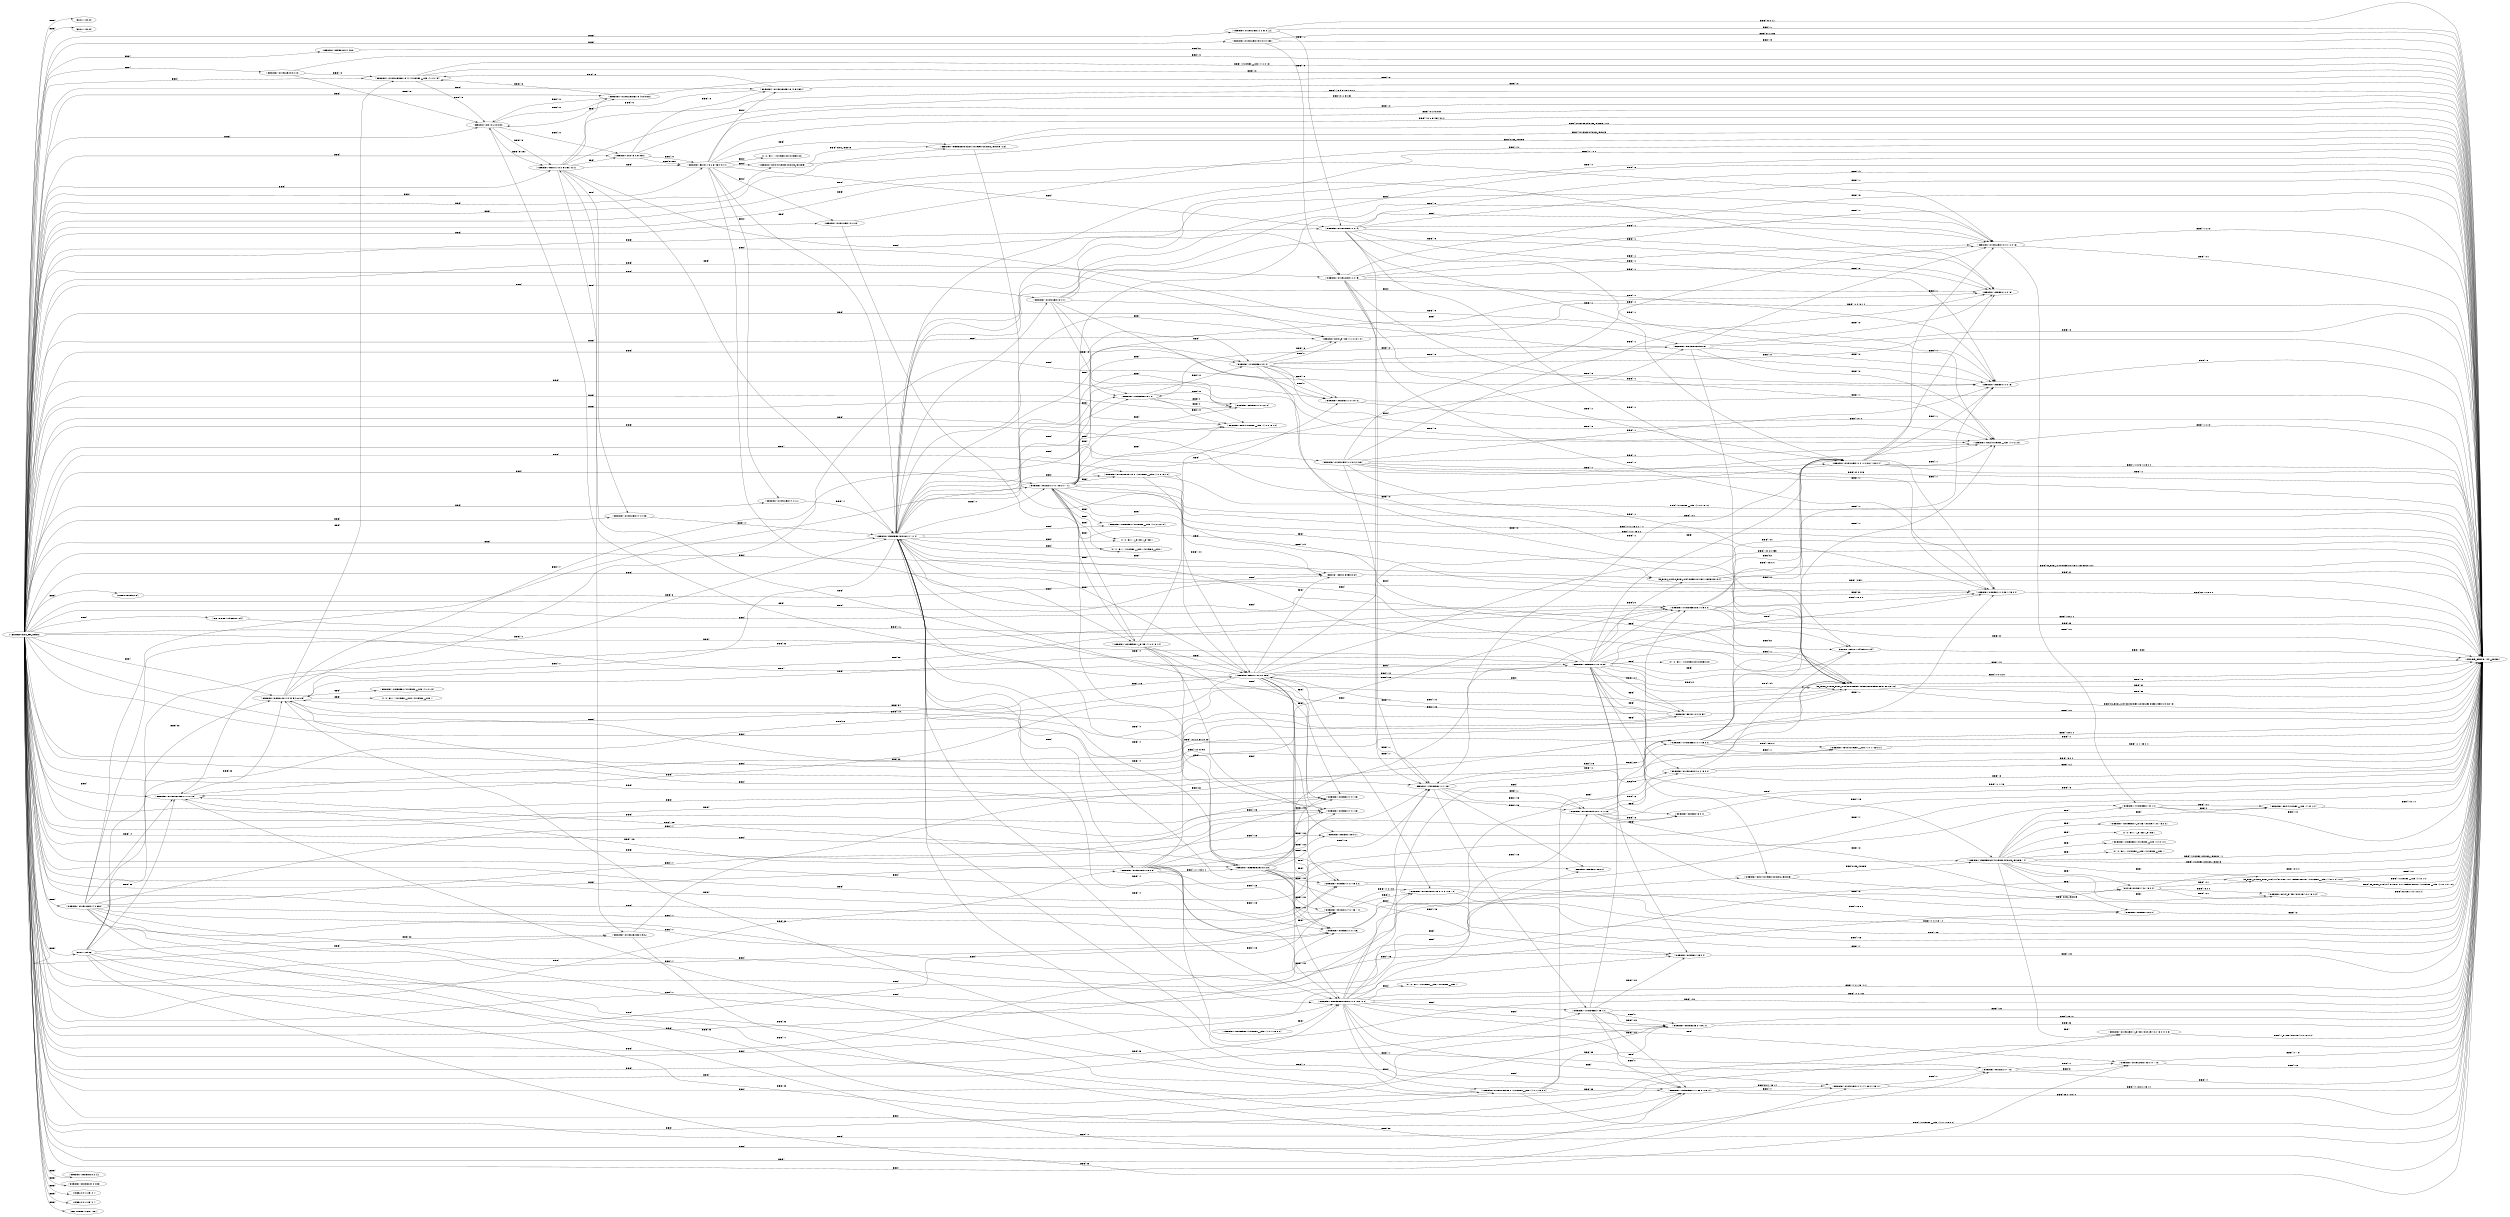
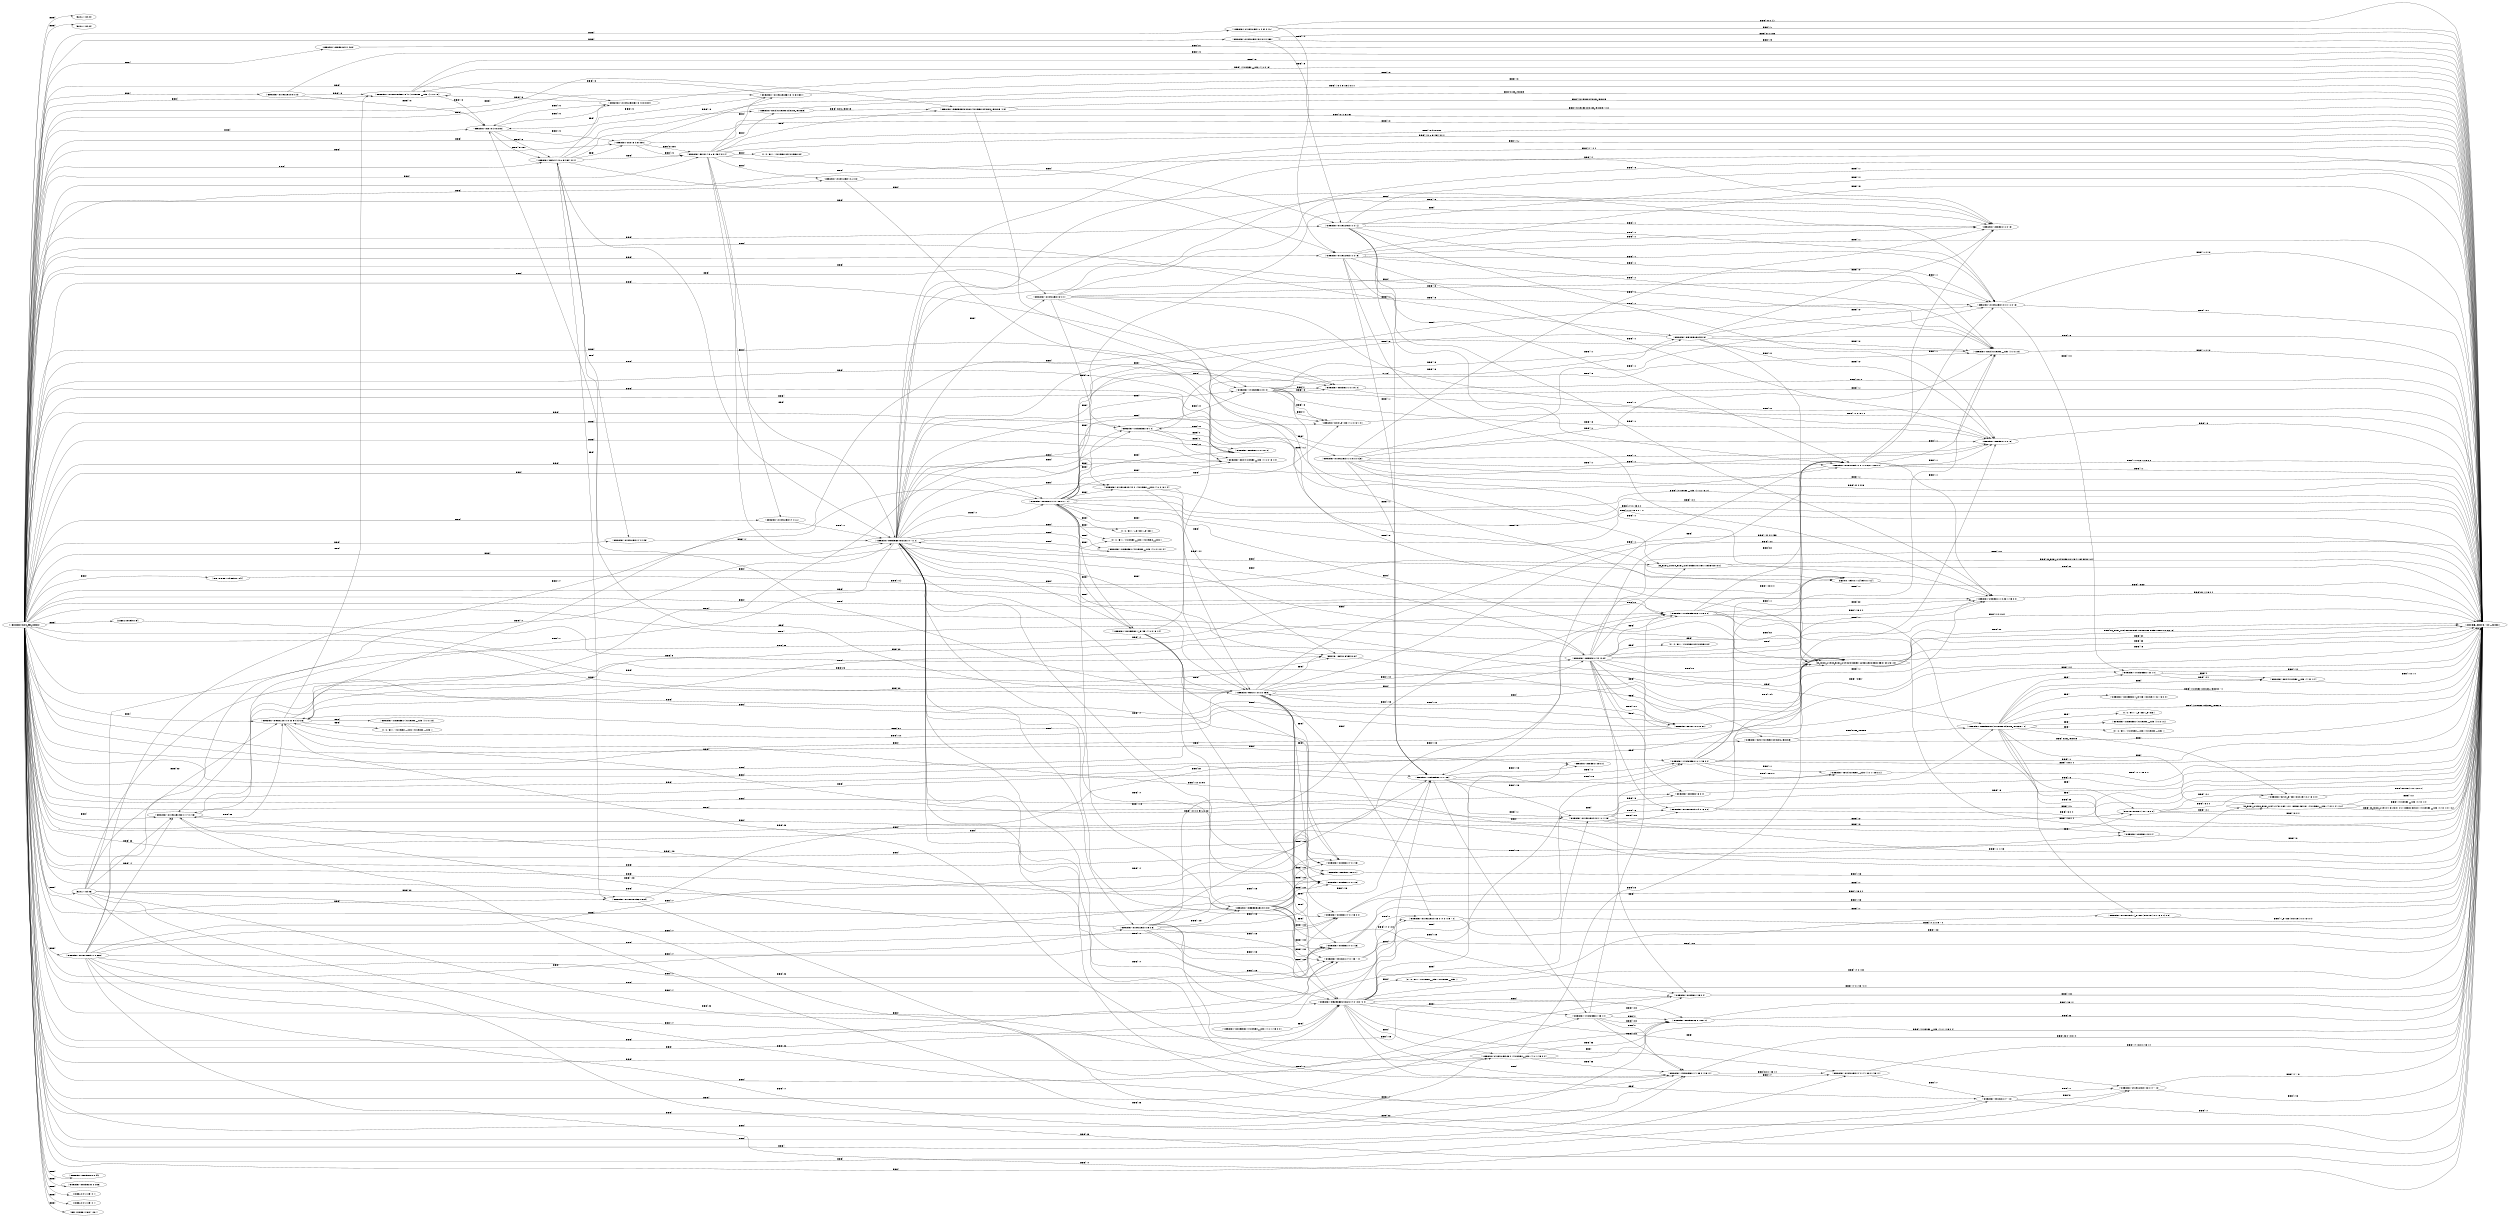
(1386, 413) -> (1386, 374)
(865, 448) -> (866, 397)
(1196, 870) -> (1196, 921)
(2206, 1010) -> none
